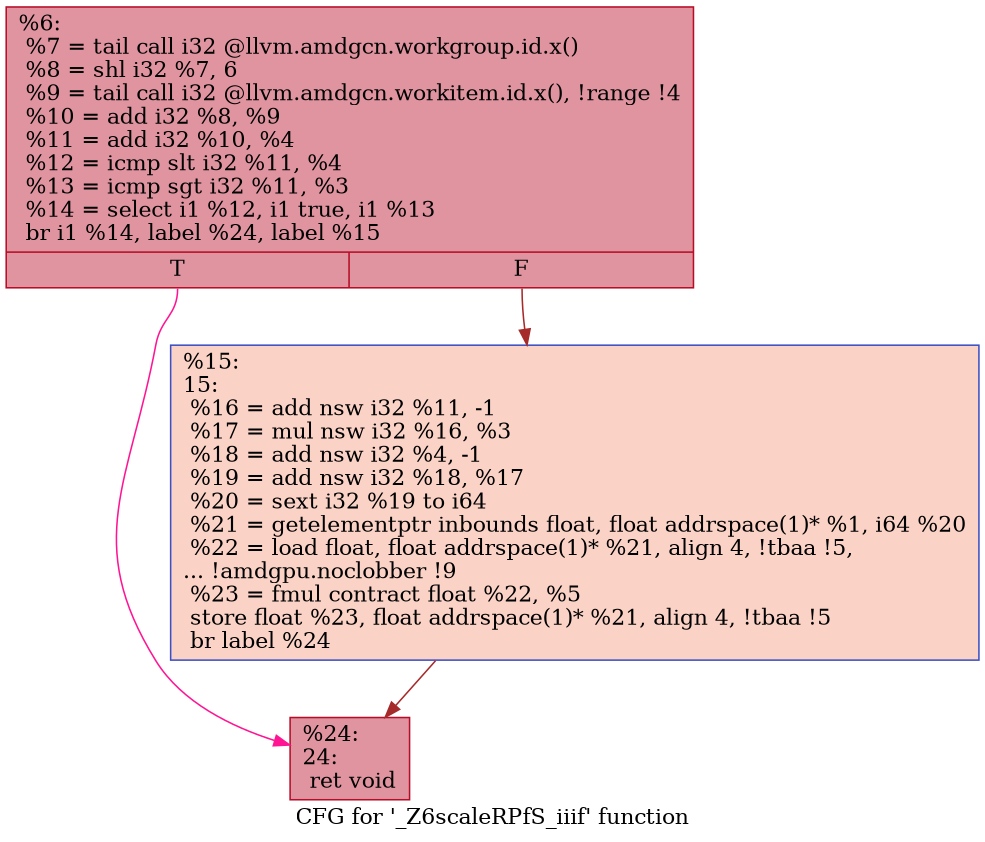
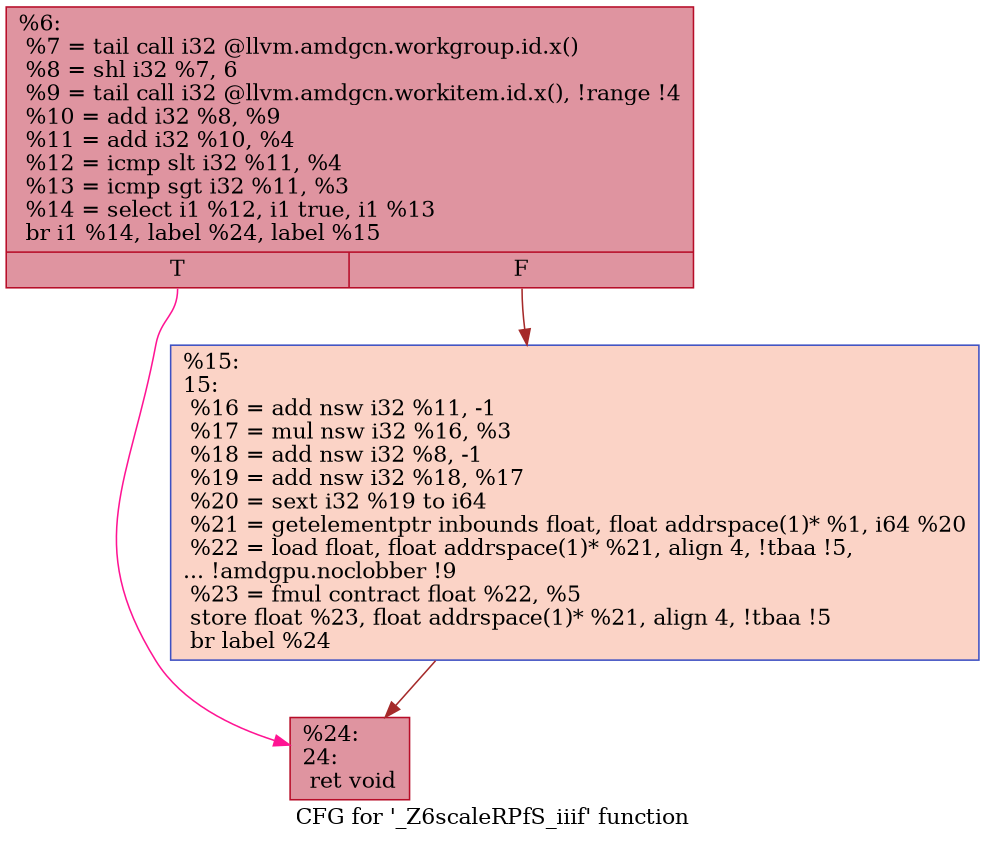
(333, 455) -> (333, 455)
